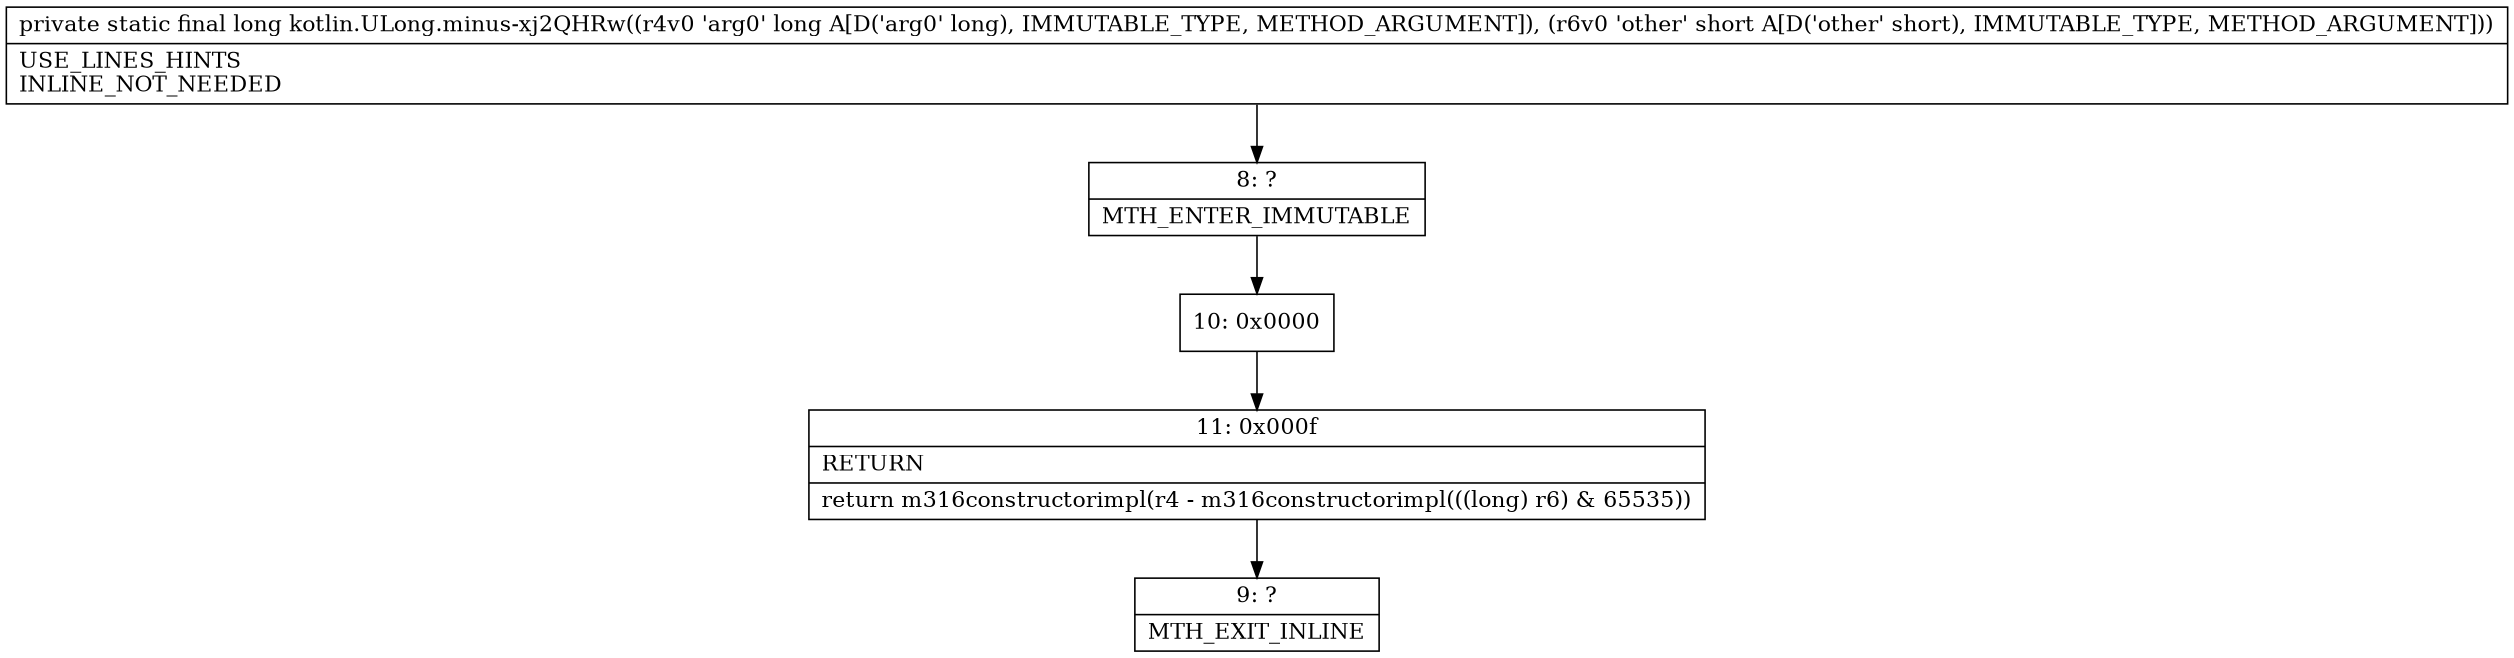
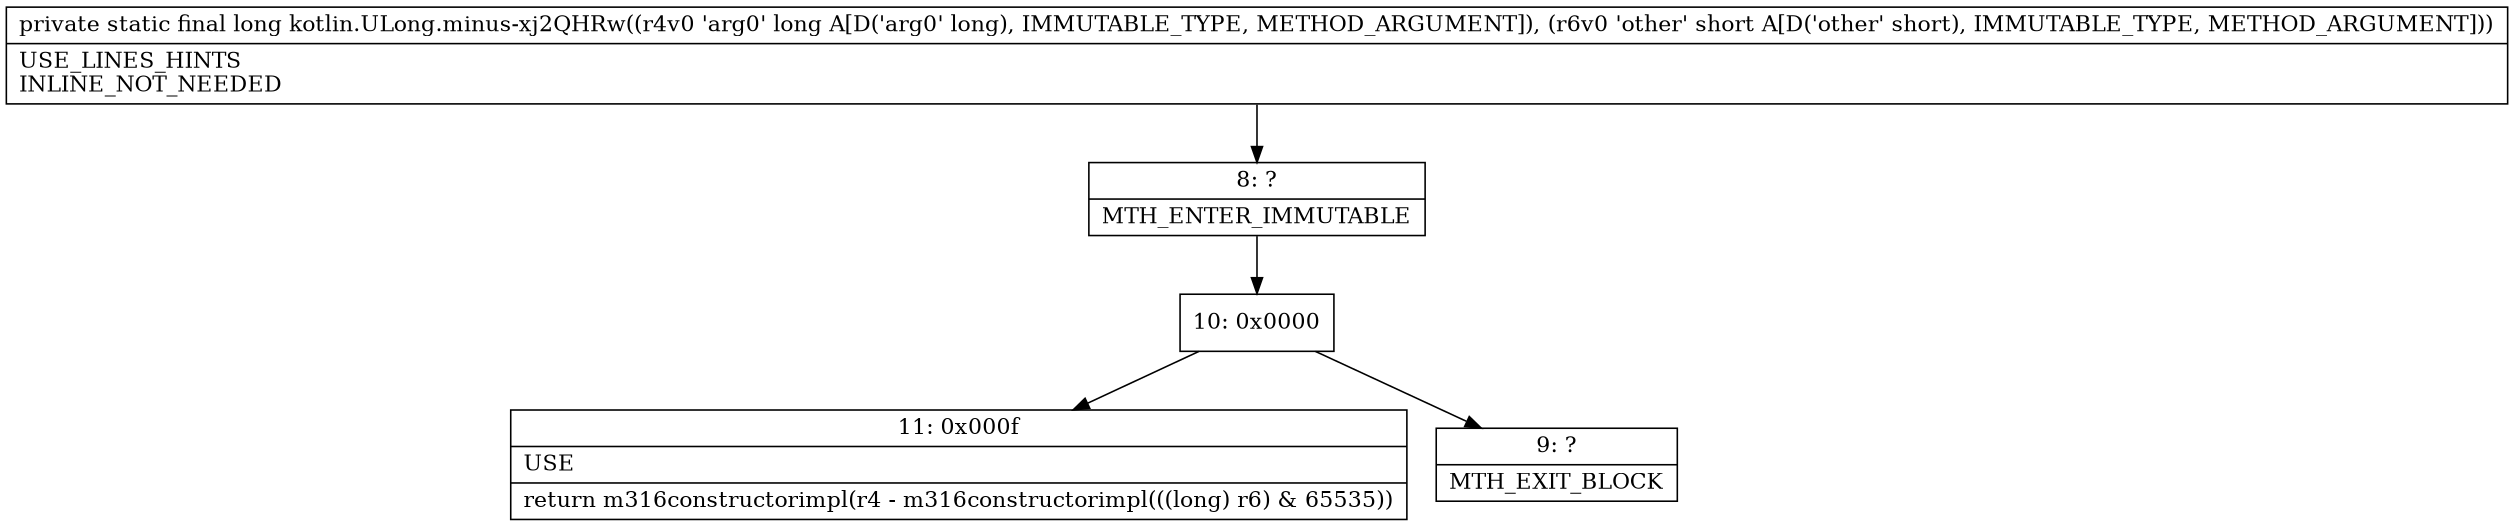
(873, 464) -> (550, 464)
(1257, 541) -> (1391, 386)
(1257, 632) -> (1557, 482)
